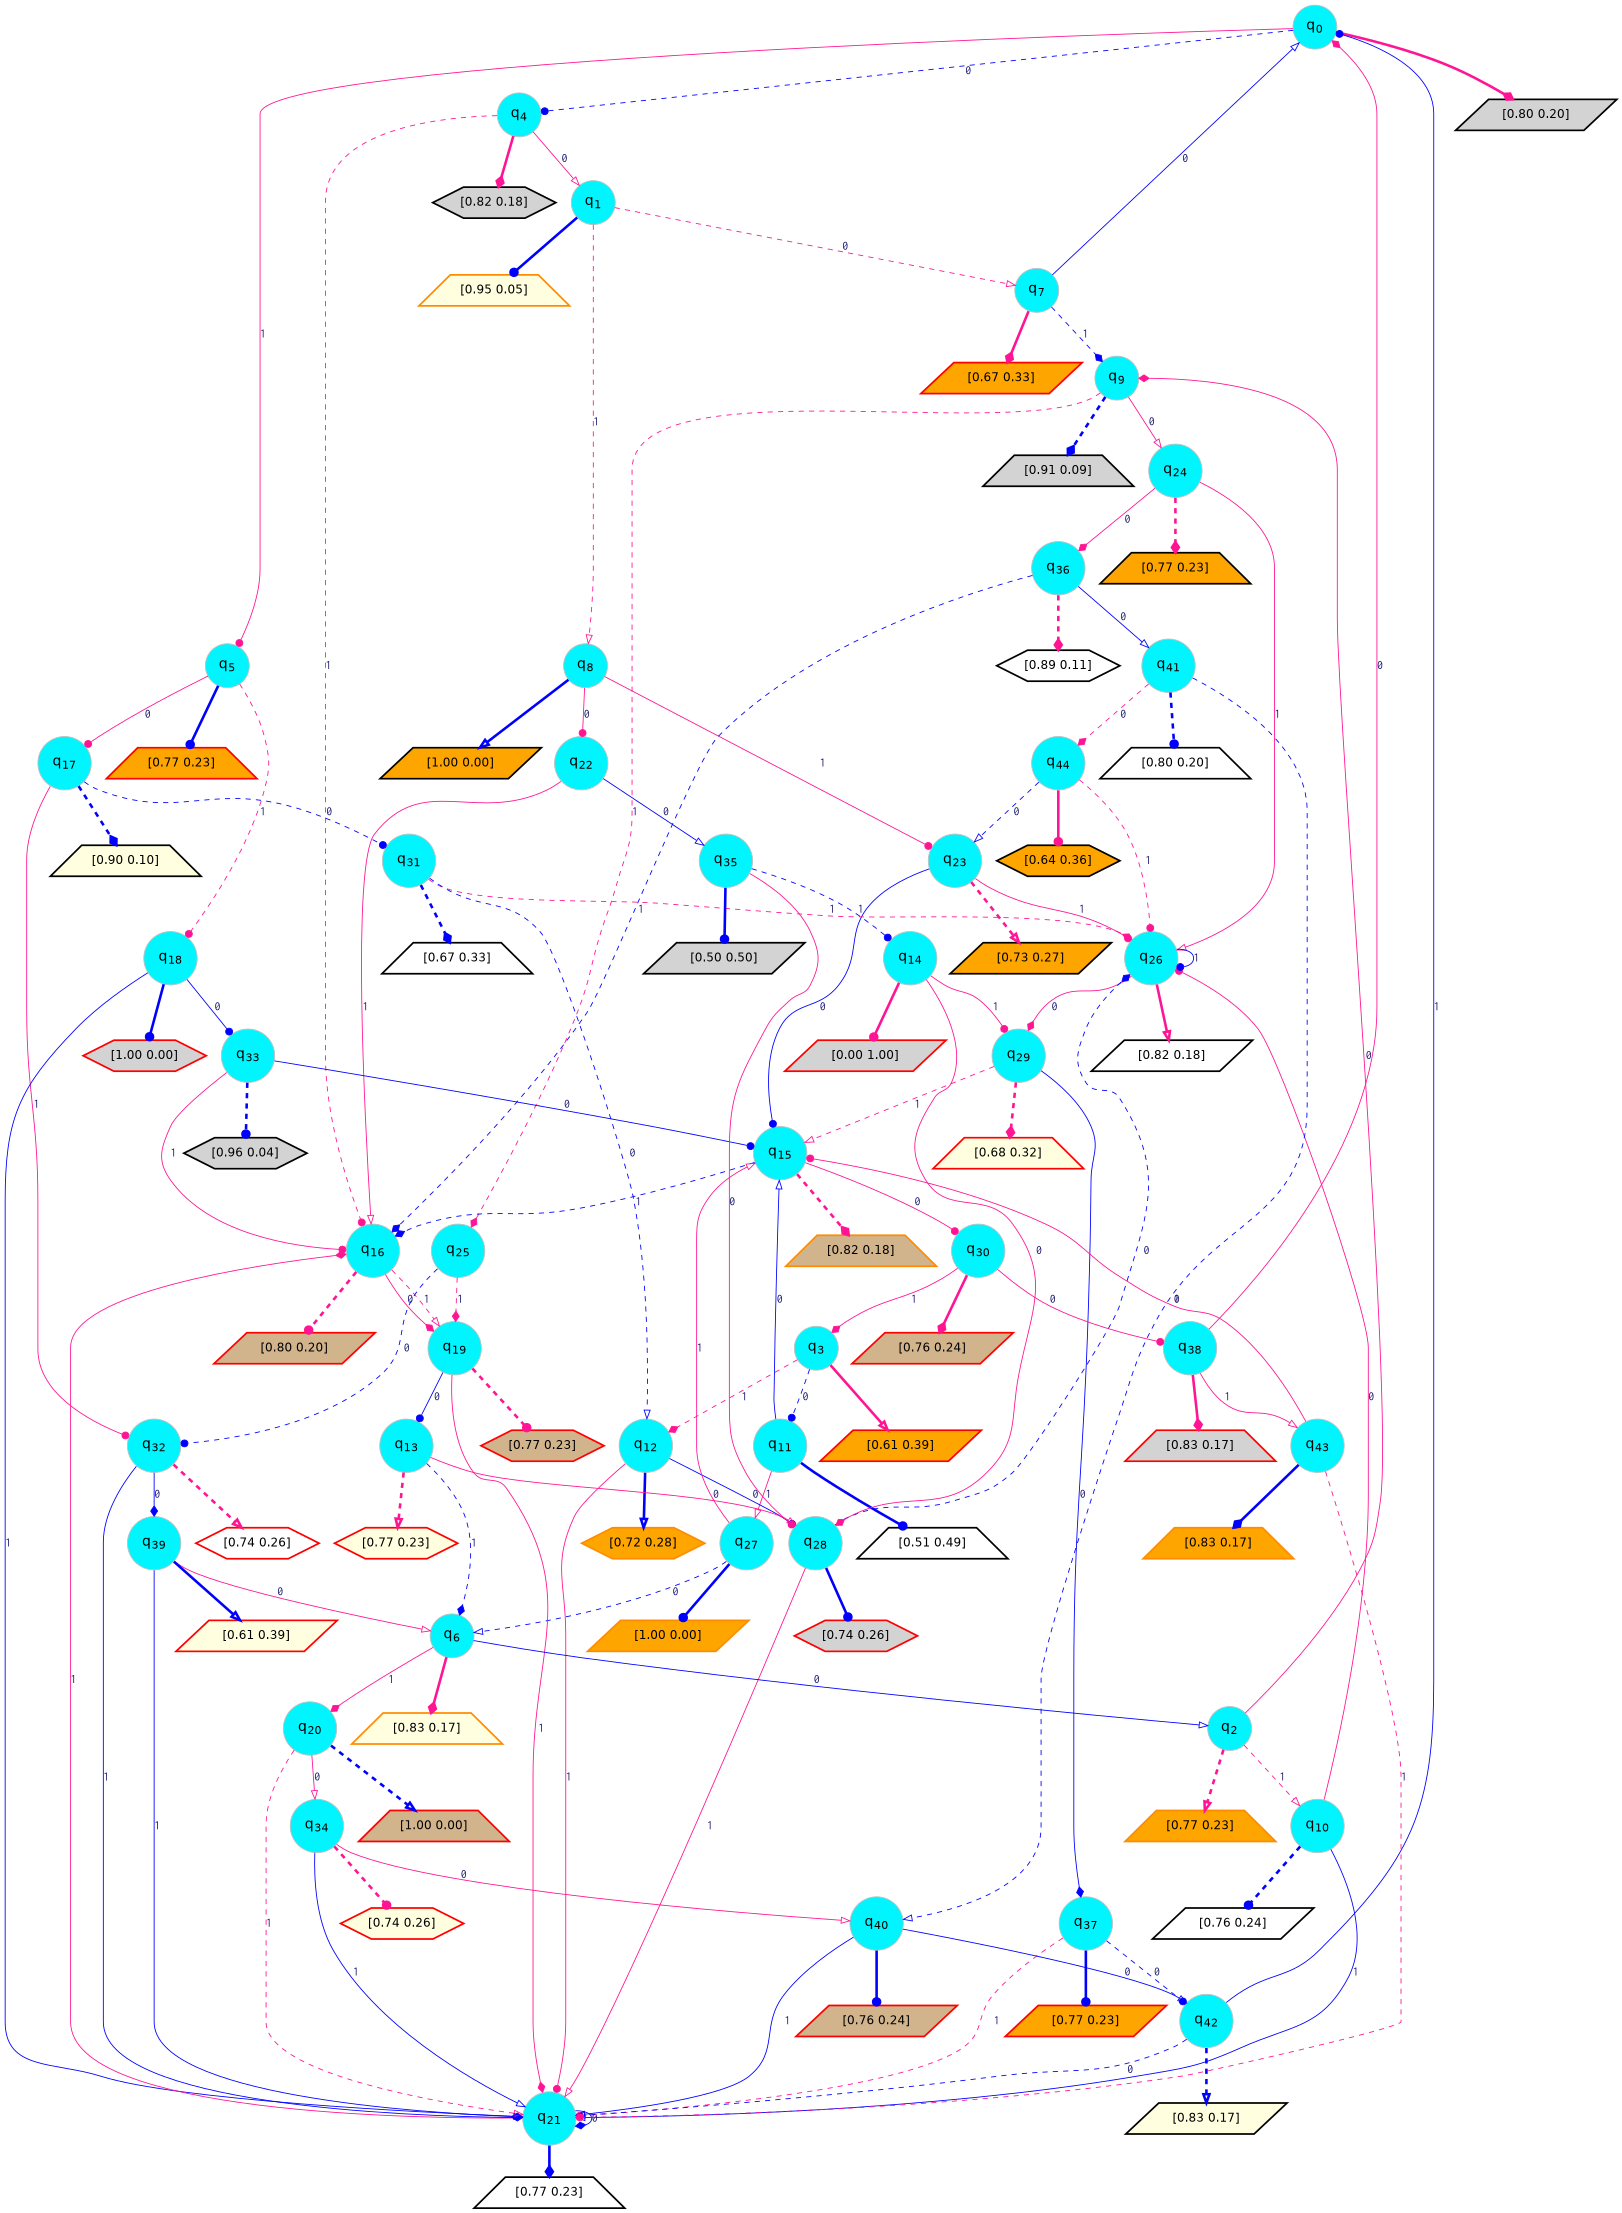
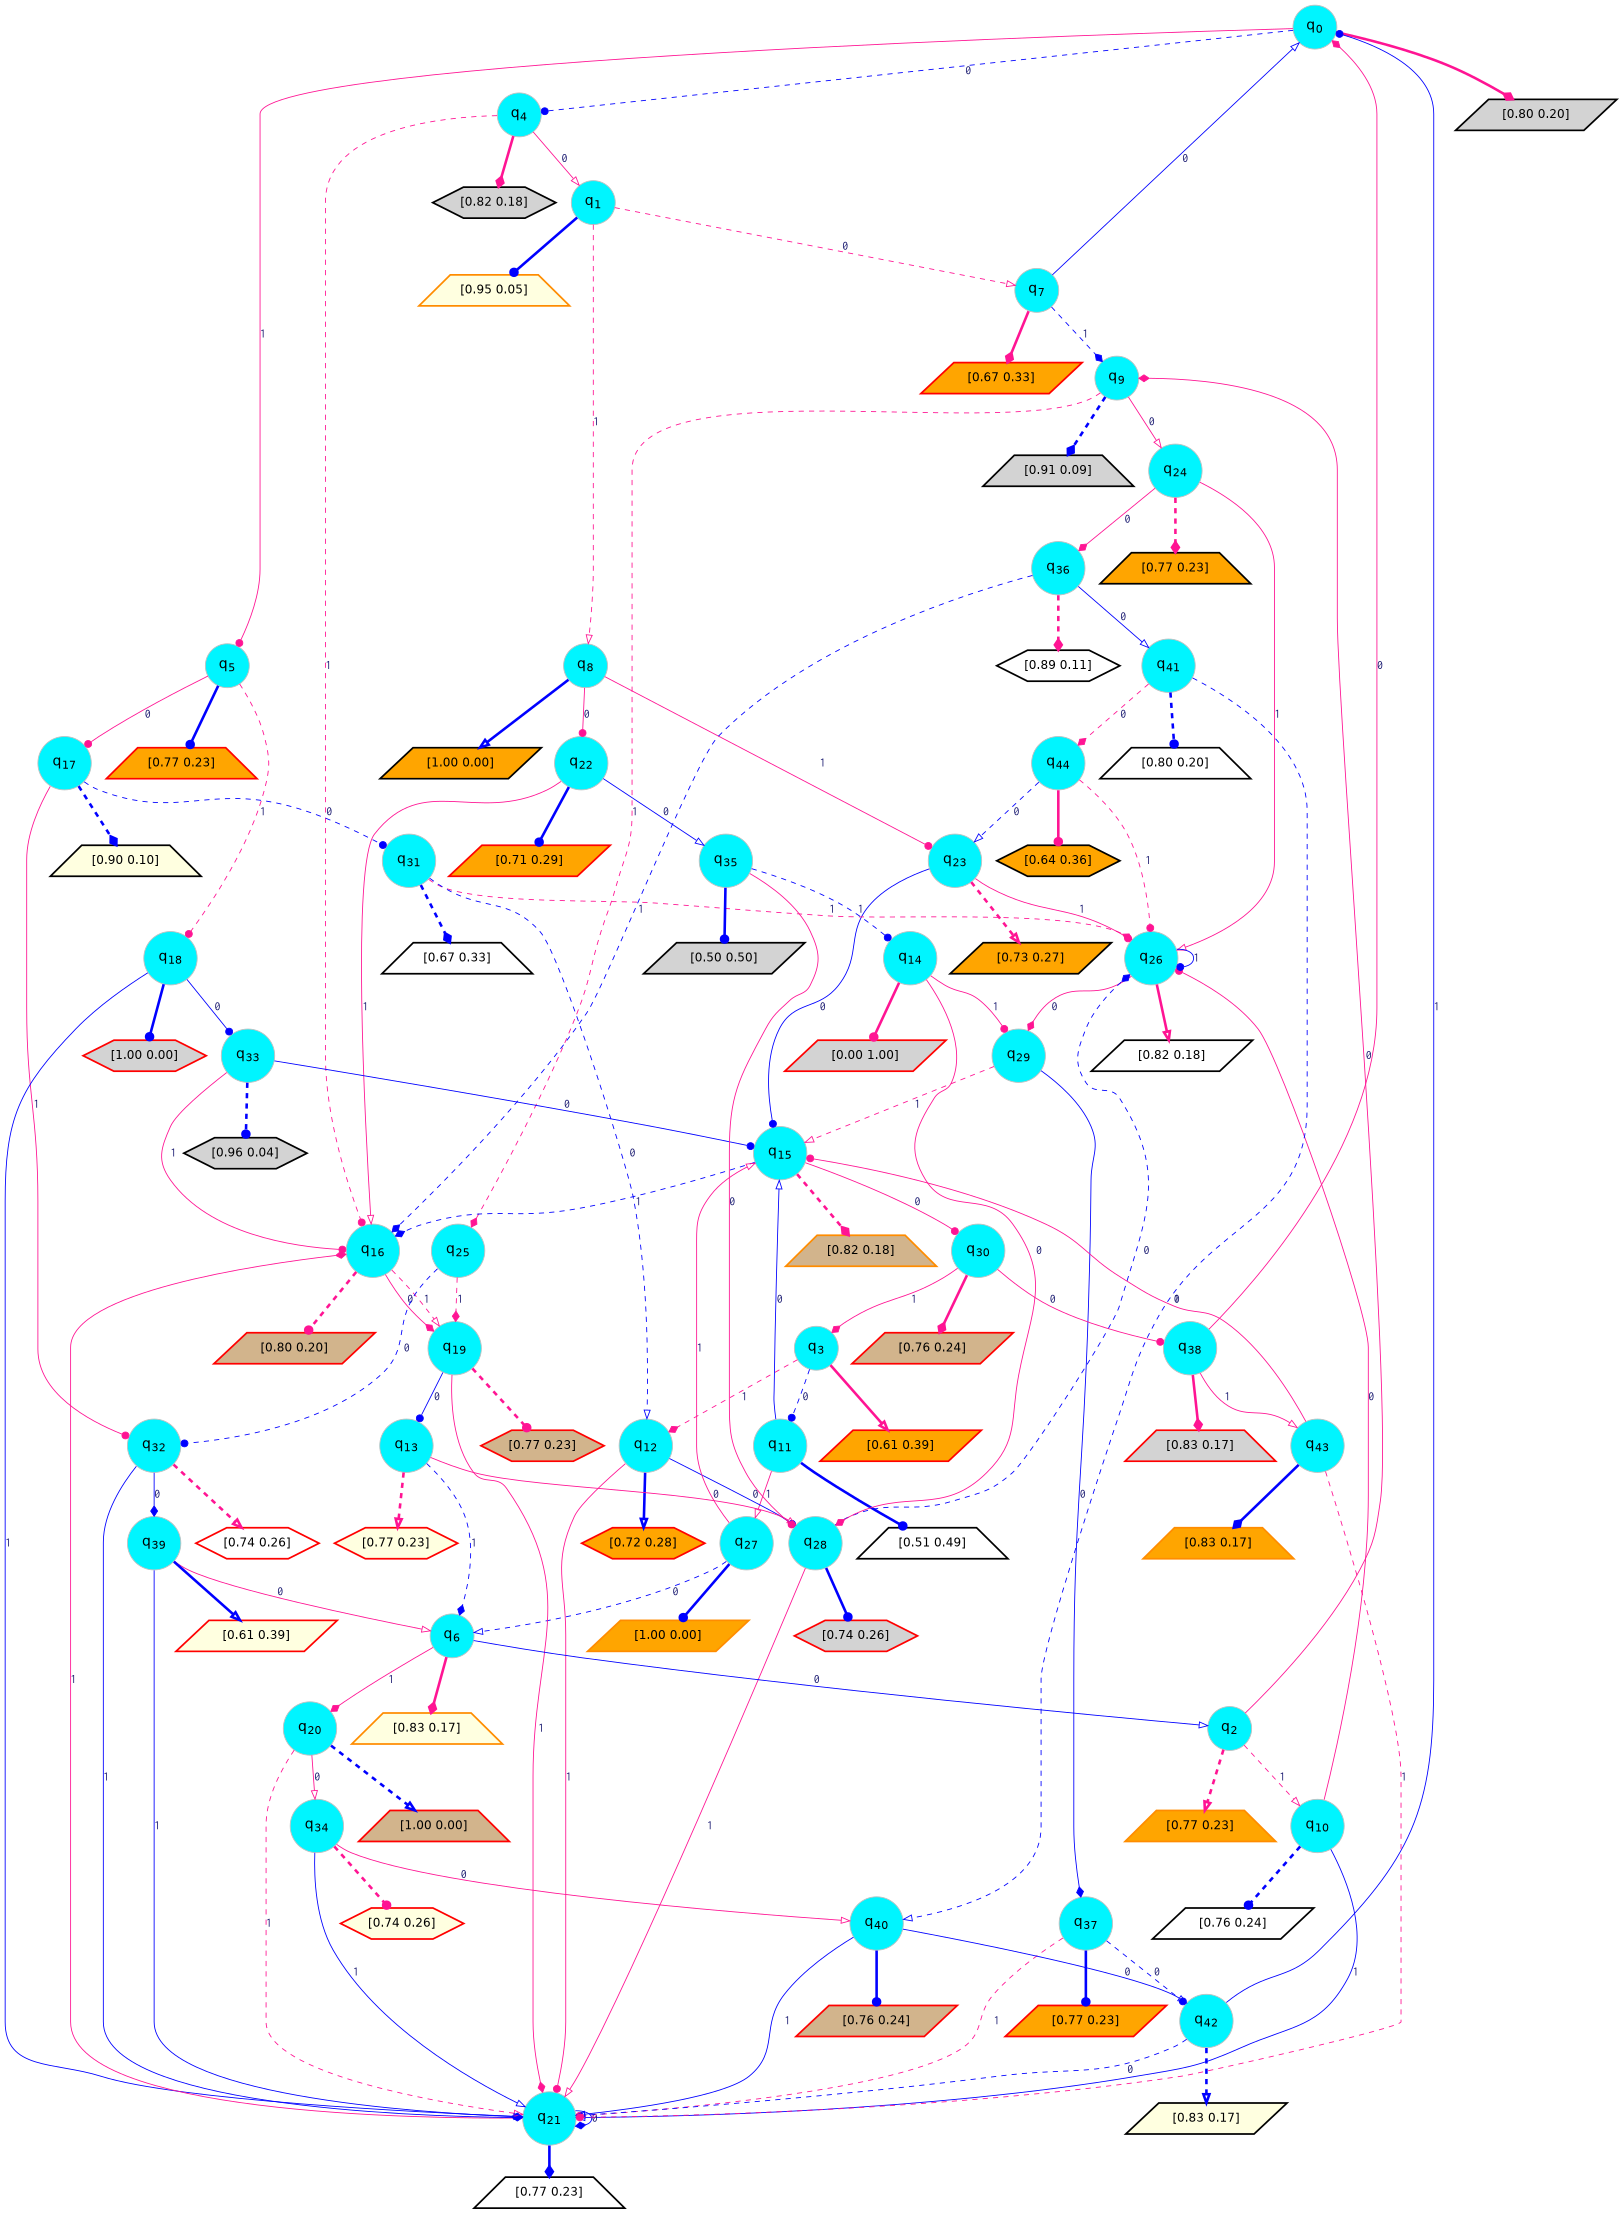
none -> (530, 861)
(1008, 1153) -> none
(643, 1543) -> (643, 1543)
